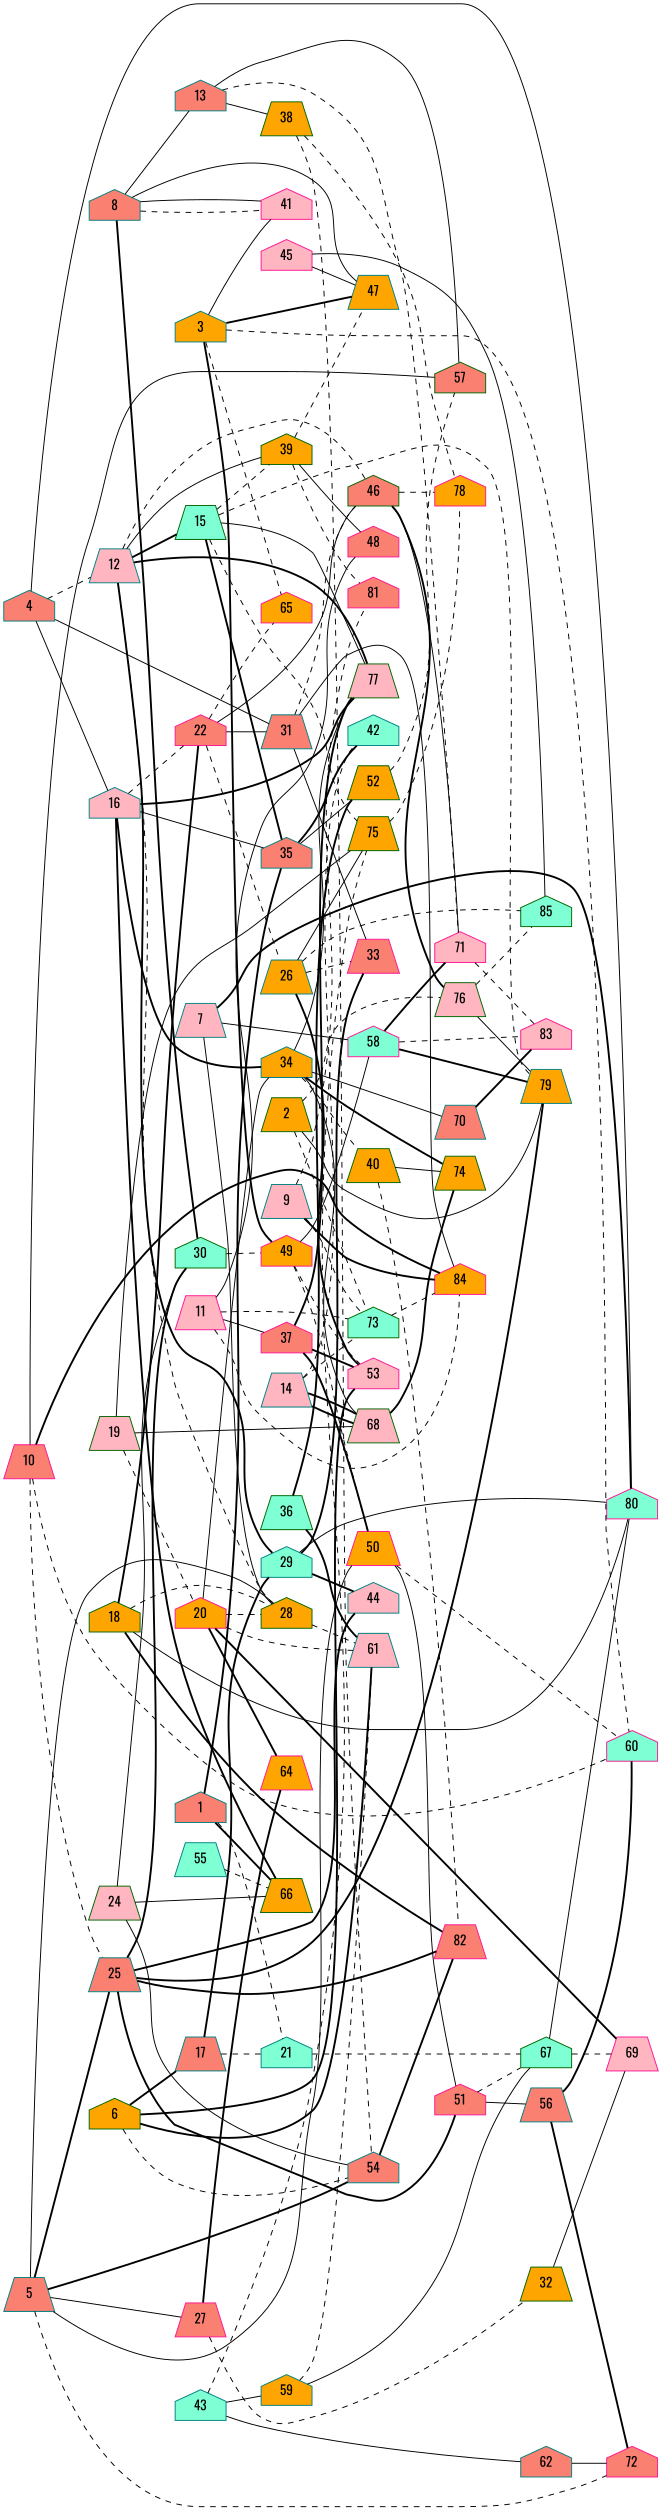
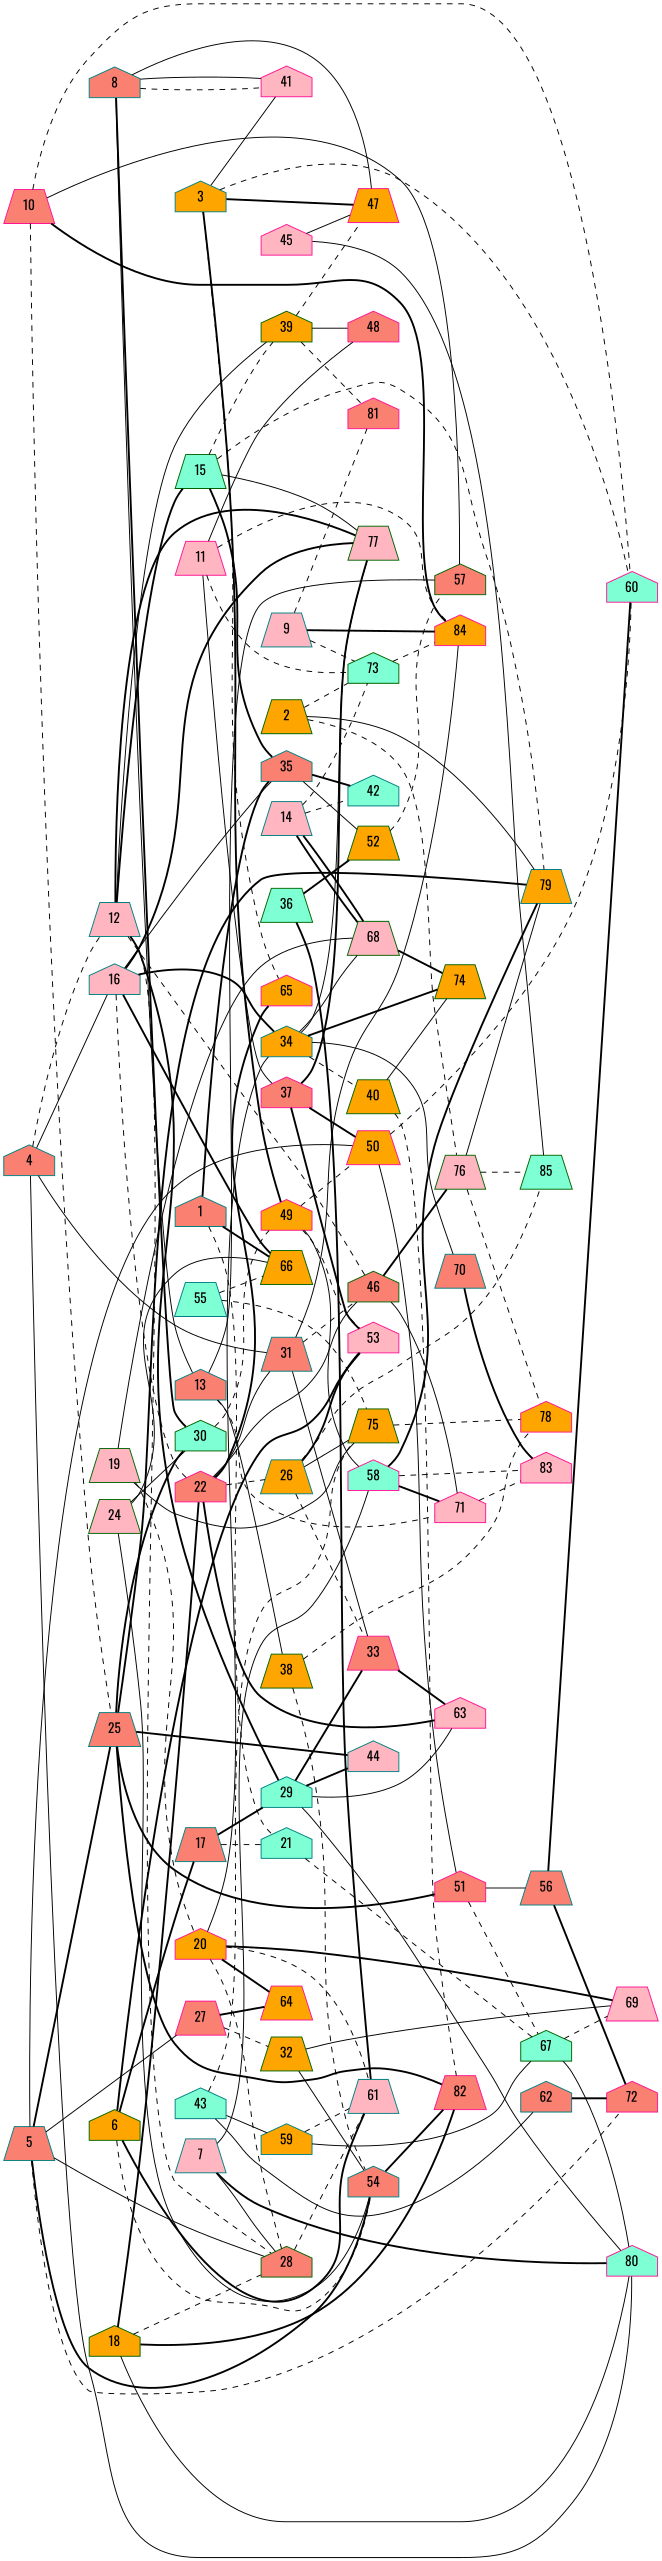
(373, 292) -> (373, 206)
(417, 492) -> (504, 1297)
(245, 662) -> (242, 1230)
(293, 676) -> (309, 1327)
(546, 913) -> (546, 1172)
(287, 1615) -> (287, 2263)
none -> (460, 1714)
none -> (335, 2126)
(589, 2463) -> (592, 2098)
